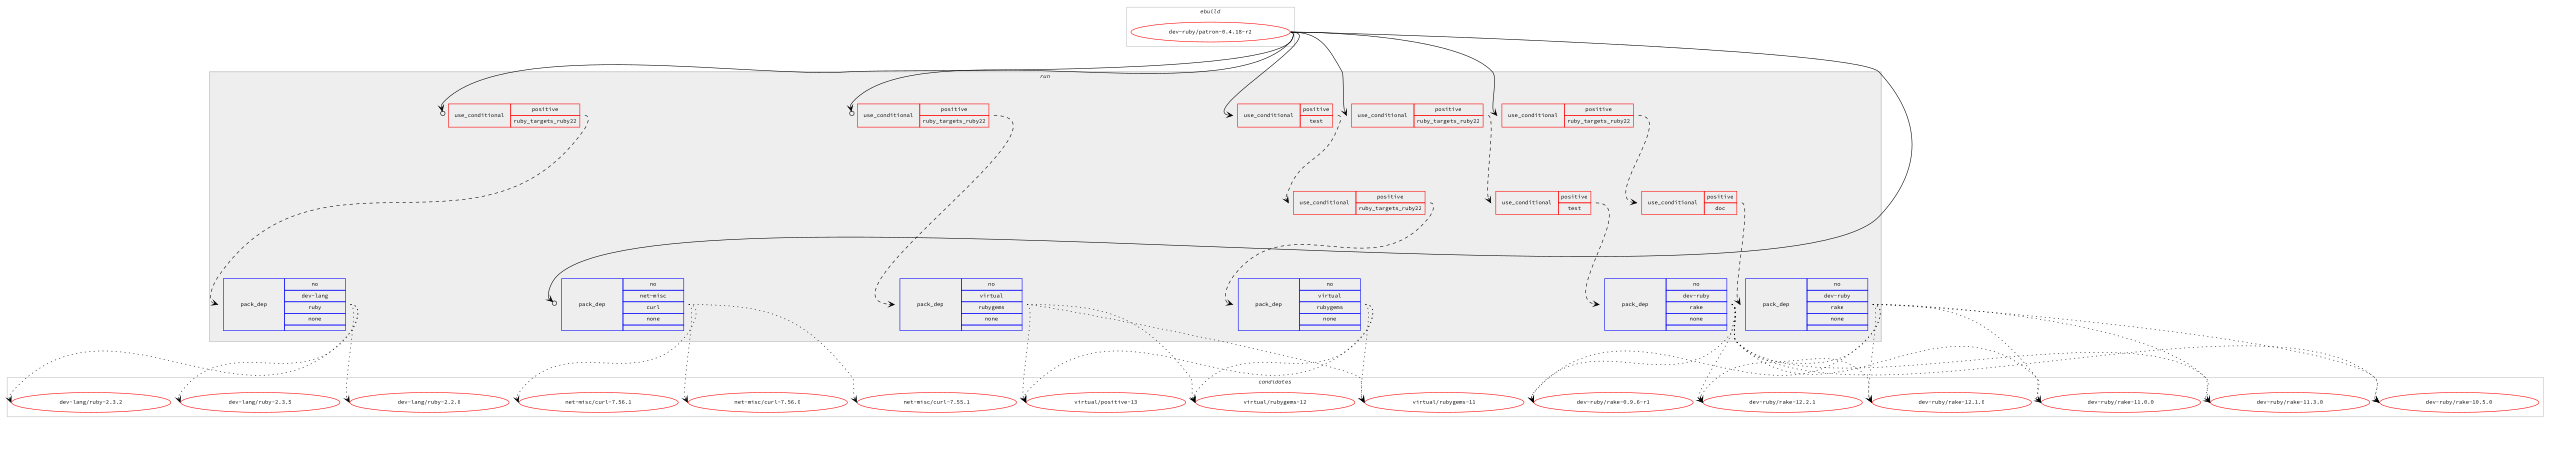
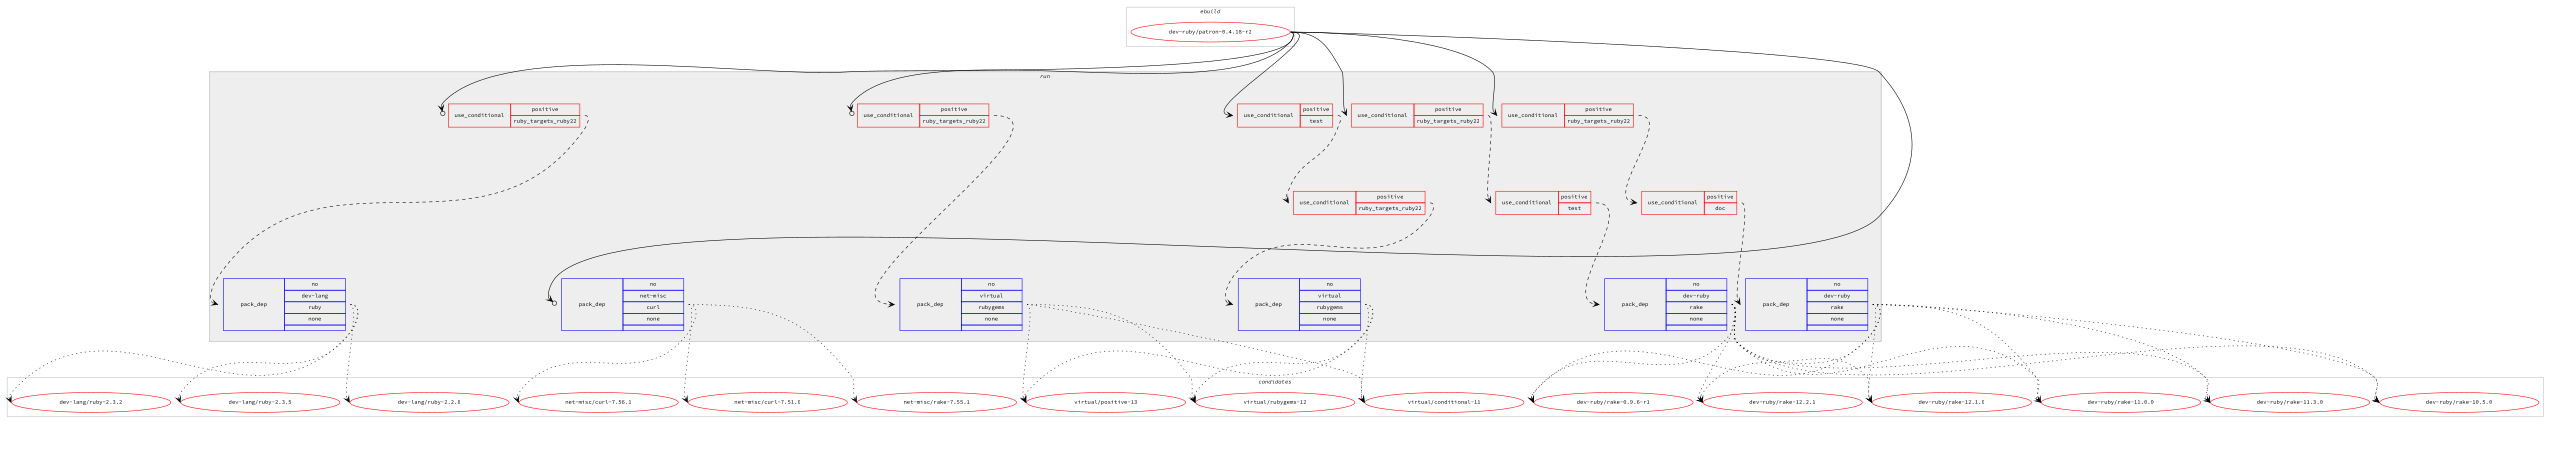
(768, 402) -> (768, 402)
(937, 402) -> (937, 402)
(1444, 402) -> (1444, 402)
